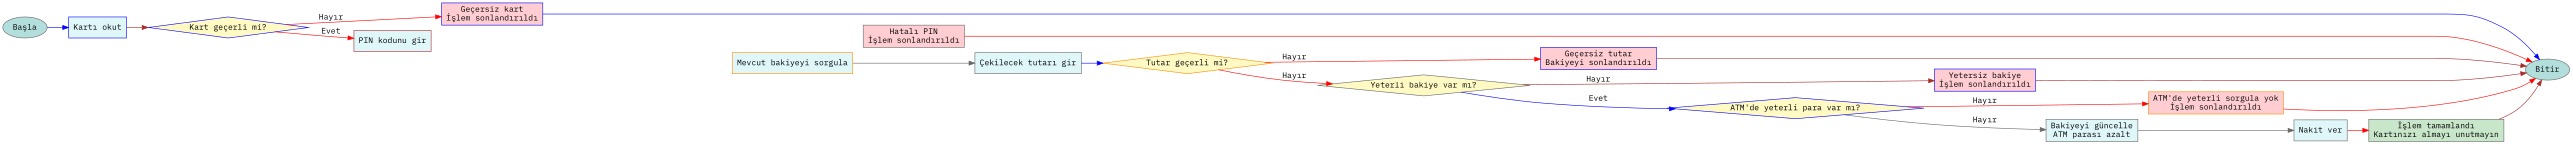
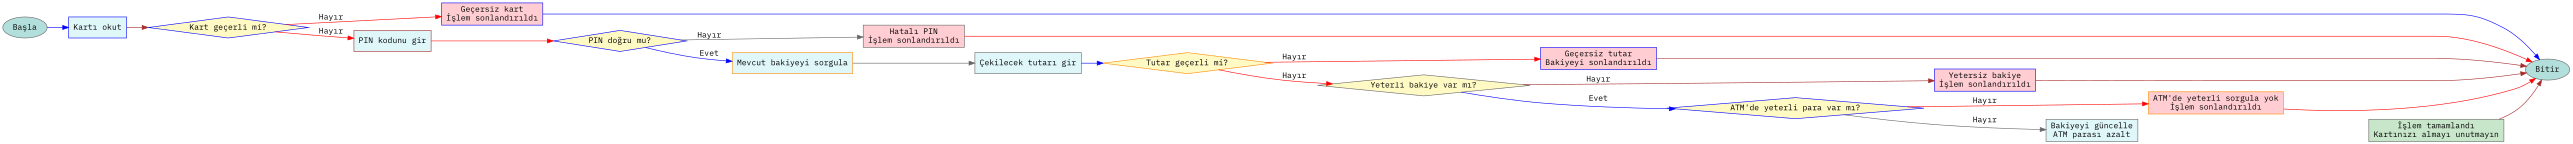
(331, 31) -> (331, 31)
none -> (620, 41)
(2321, 130) -> none
